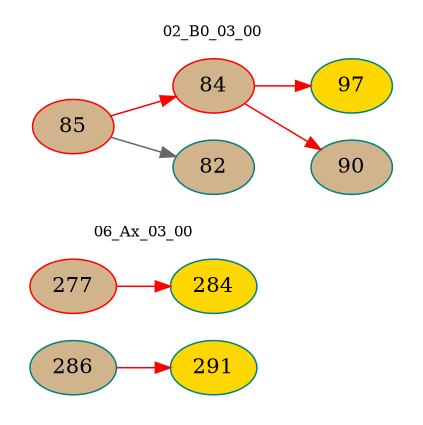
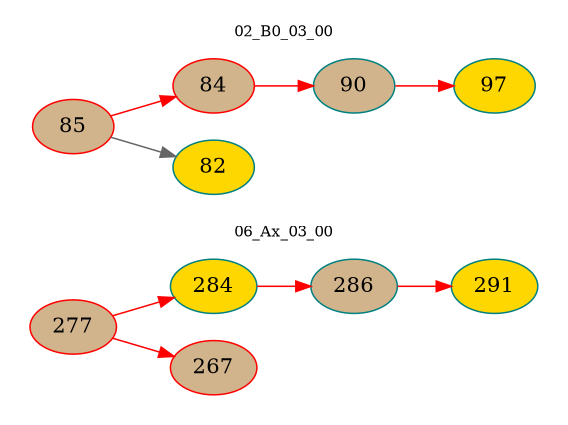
(275, 86) -> (417, 86)
(214, 167) -> (214, 167)
none -> (276, 286)
none -> (214, 368)
